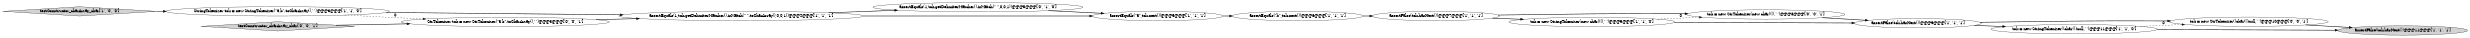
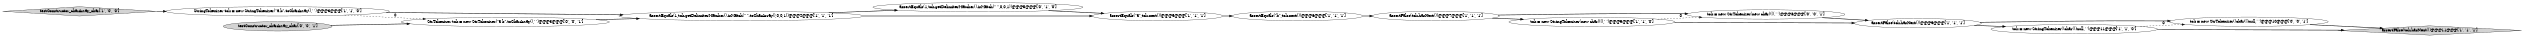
(278, 26) -> (278, 26)
(2403, 30) -> (2430, 30)
